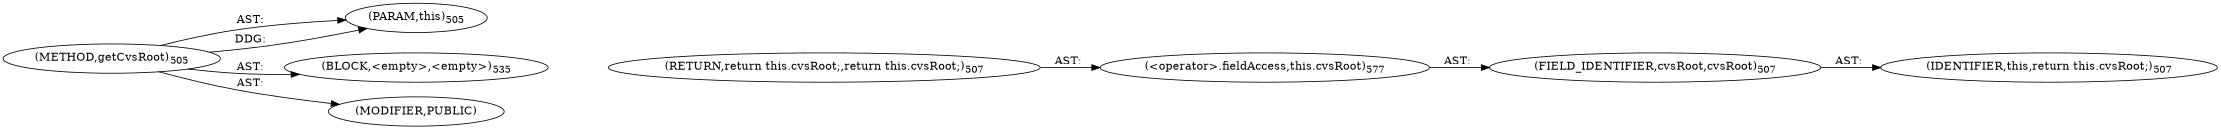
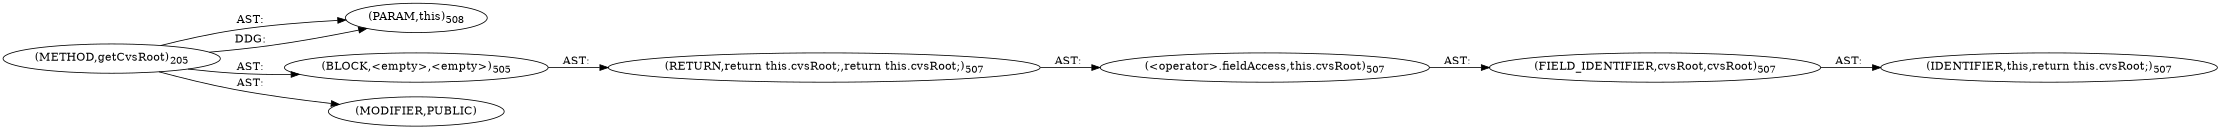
(455, 17) -> (455, 17)
(179, 57) -> (179, 57)
(502, 66) -> (502, 66)
(1375, 66) -> (1375, 66)
none -> (574, 68)
